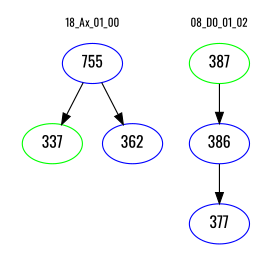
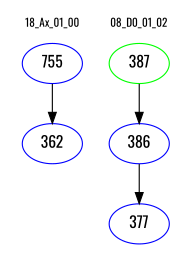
(52, 144) -> none
